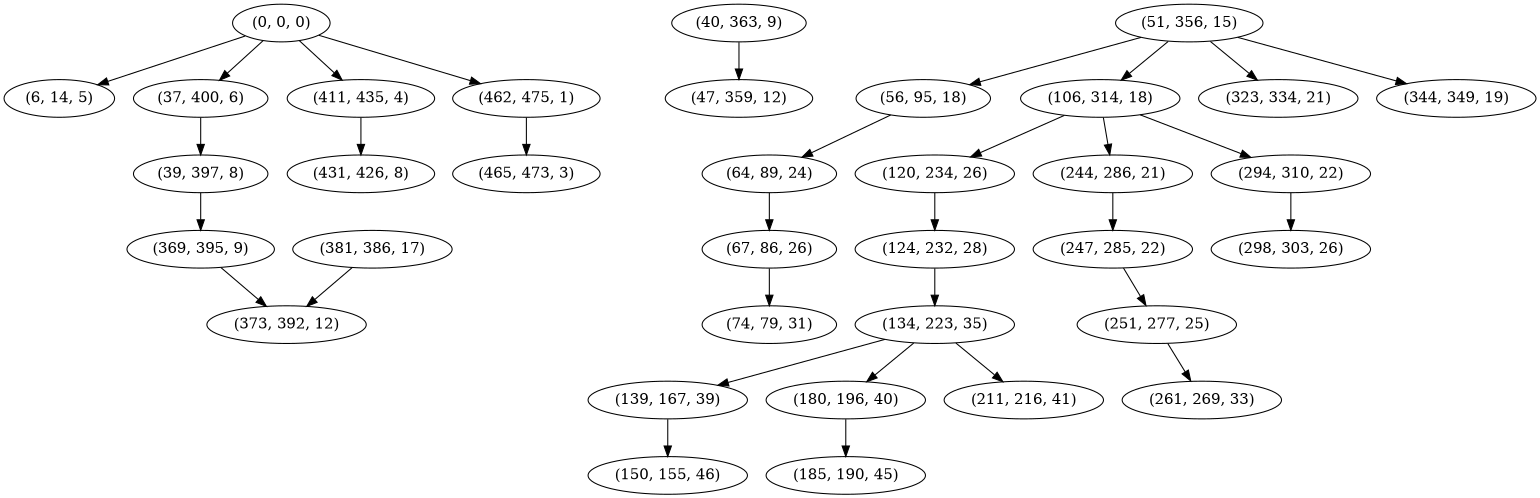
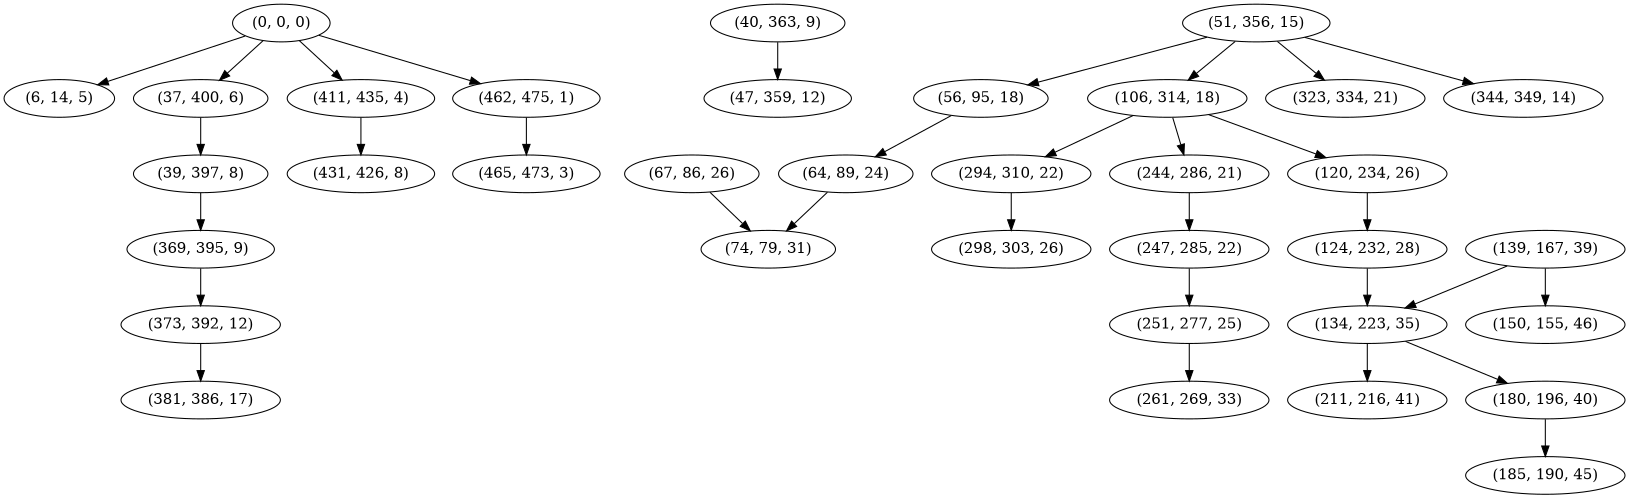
(1456, 98) -> (1523, 98)
(769, 206) -> (811, 208)
(333, 284) -> (201, 357)
(806, 361) -> (1461, 285)
